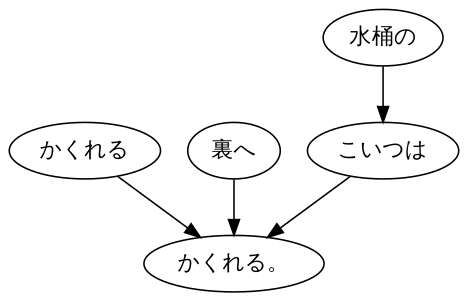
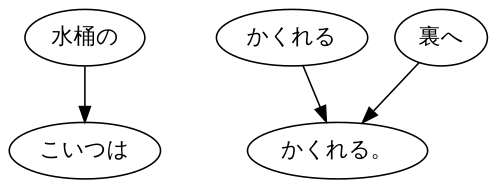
(315, 202) -> none
